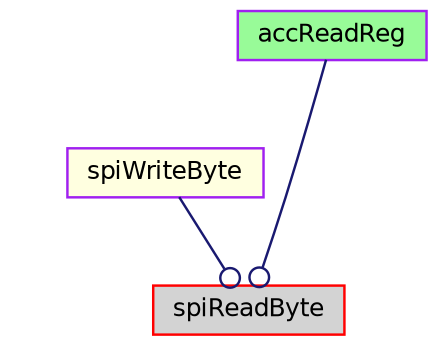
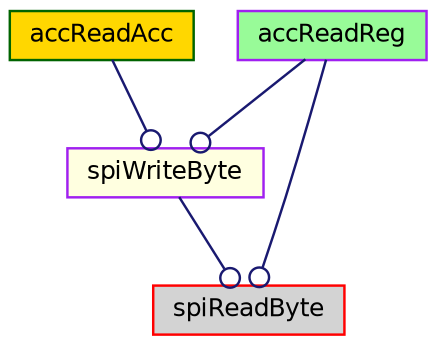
none -> (102, 36)
none -> (257, 98)
